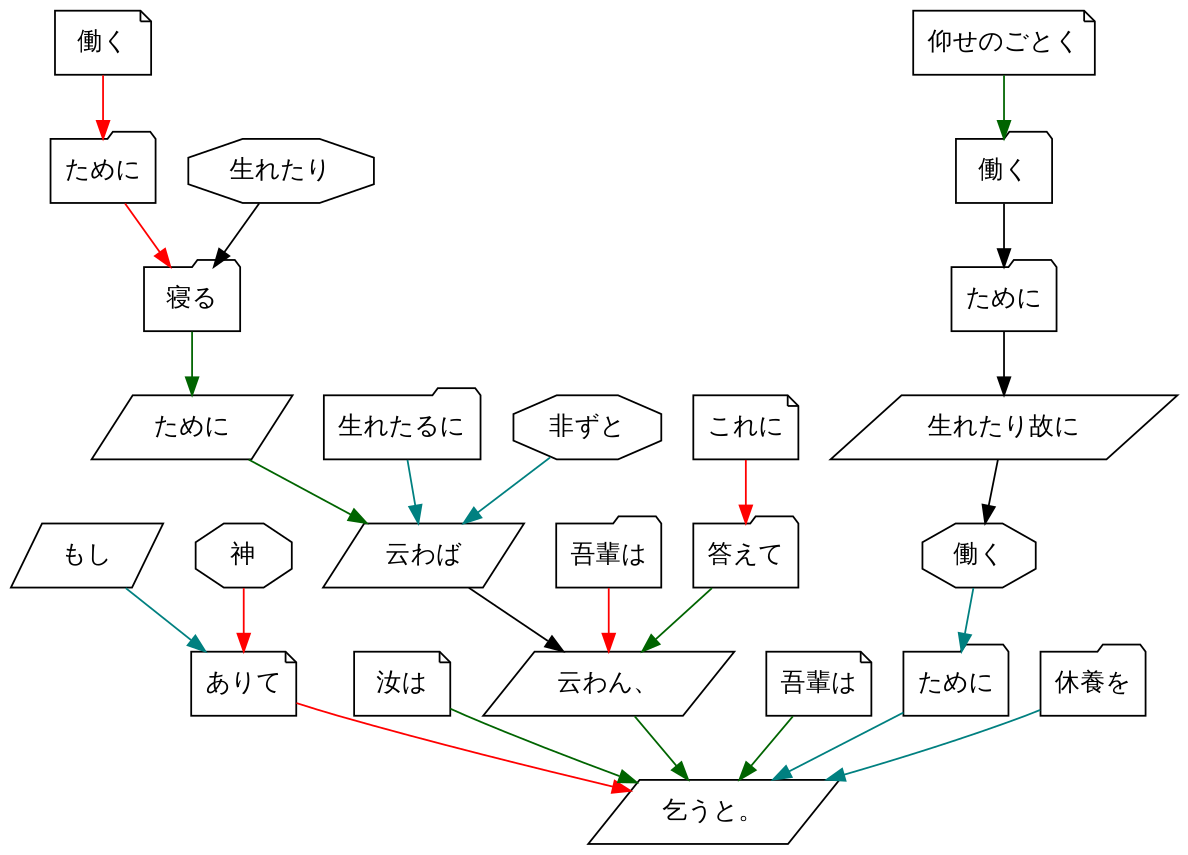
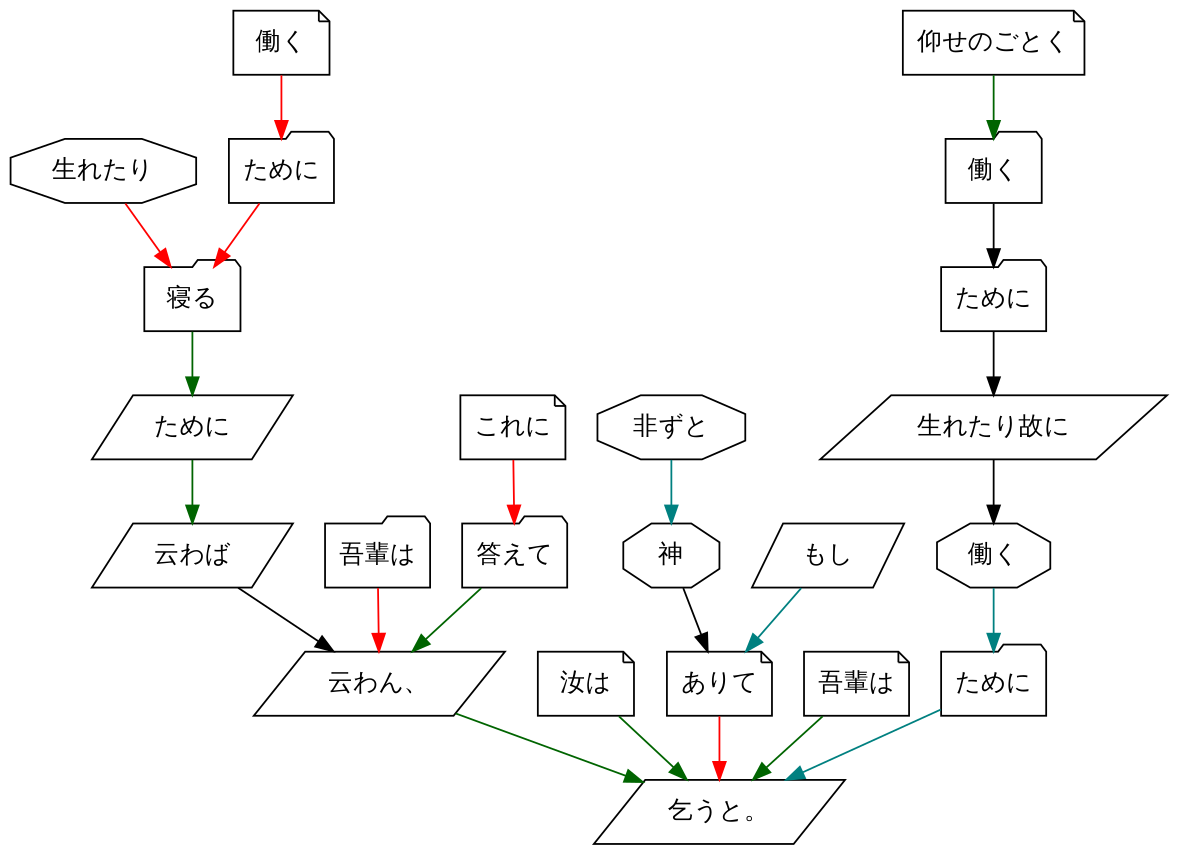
(242, 228) -> (143, 228)
(402, 427) -> none
(514, 485) -> (671, 483)
(244, 611) -> (692, 611)
(1093, 684) -> none
